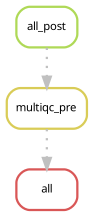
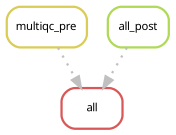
(47, 62) -> (118, 63)
